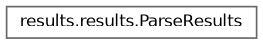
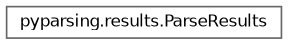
(132, 22) -> (144, 22)
